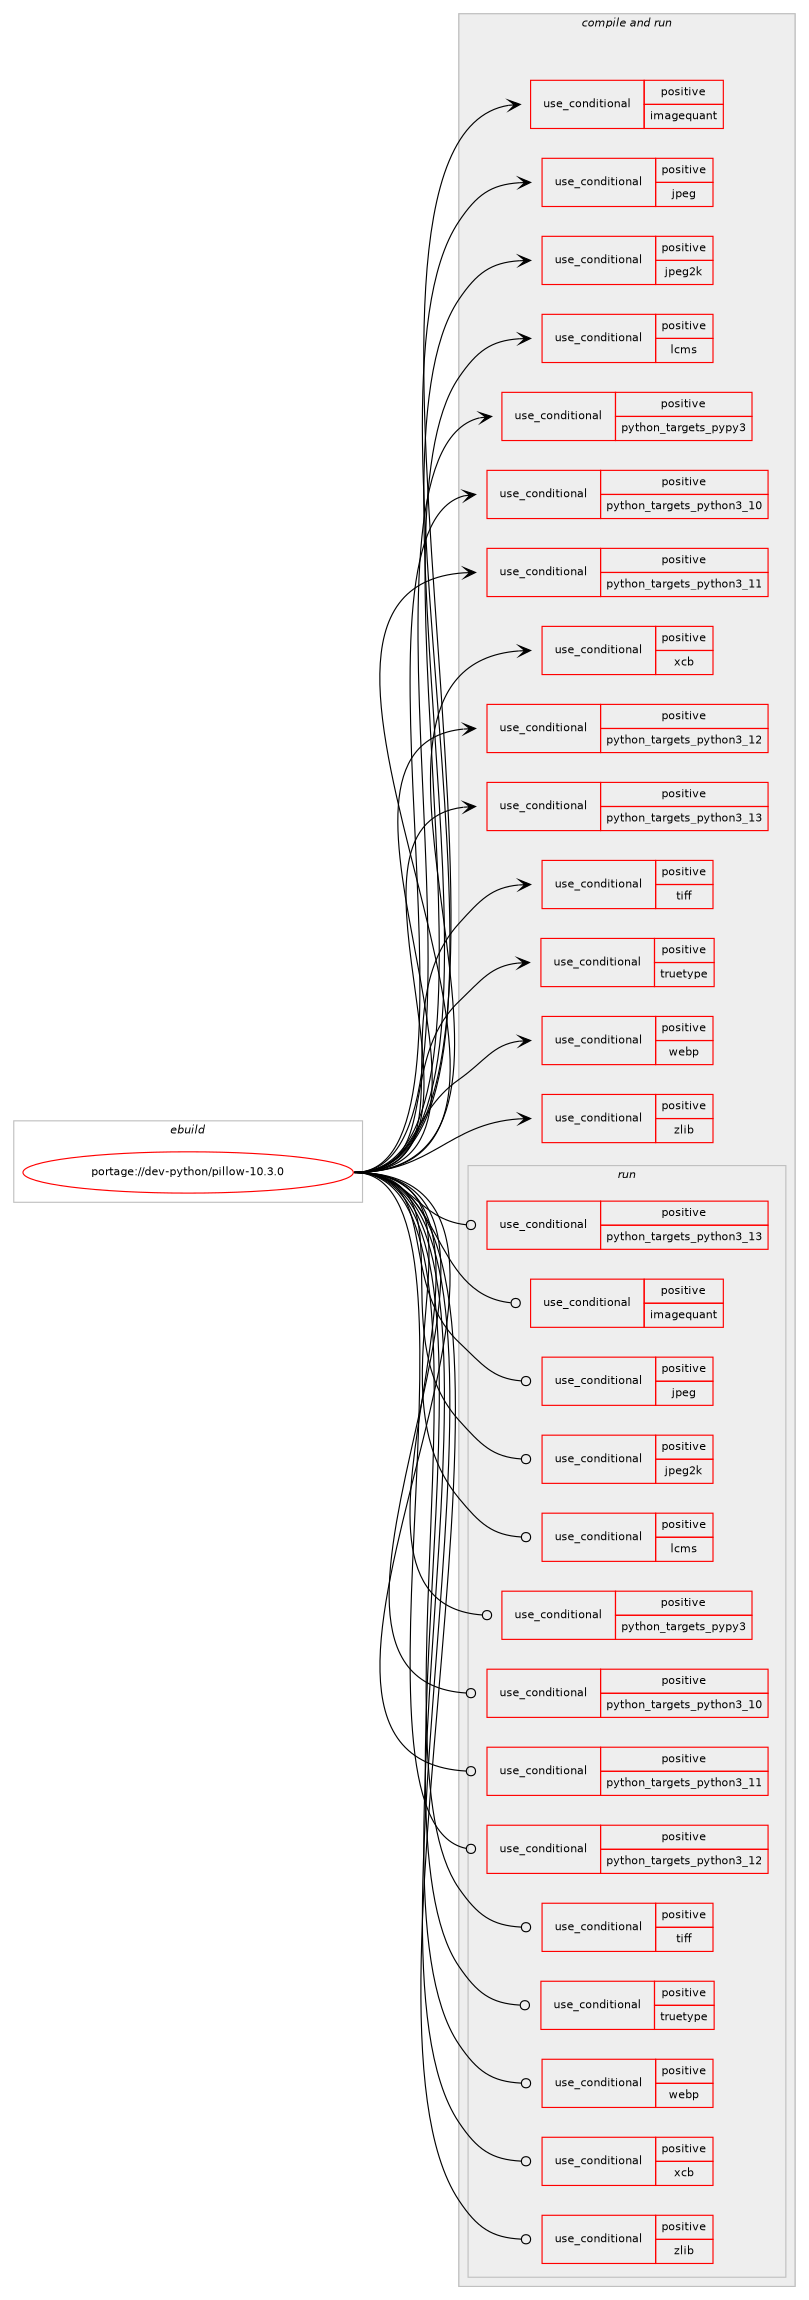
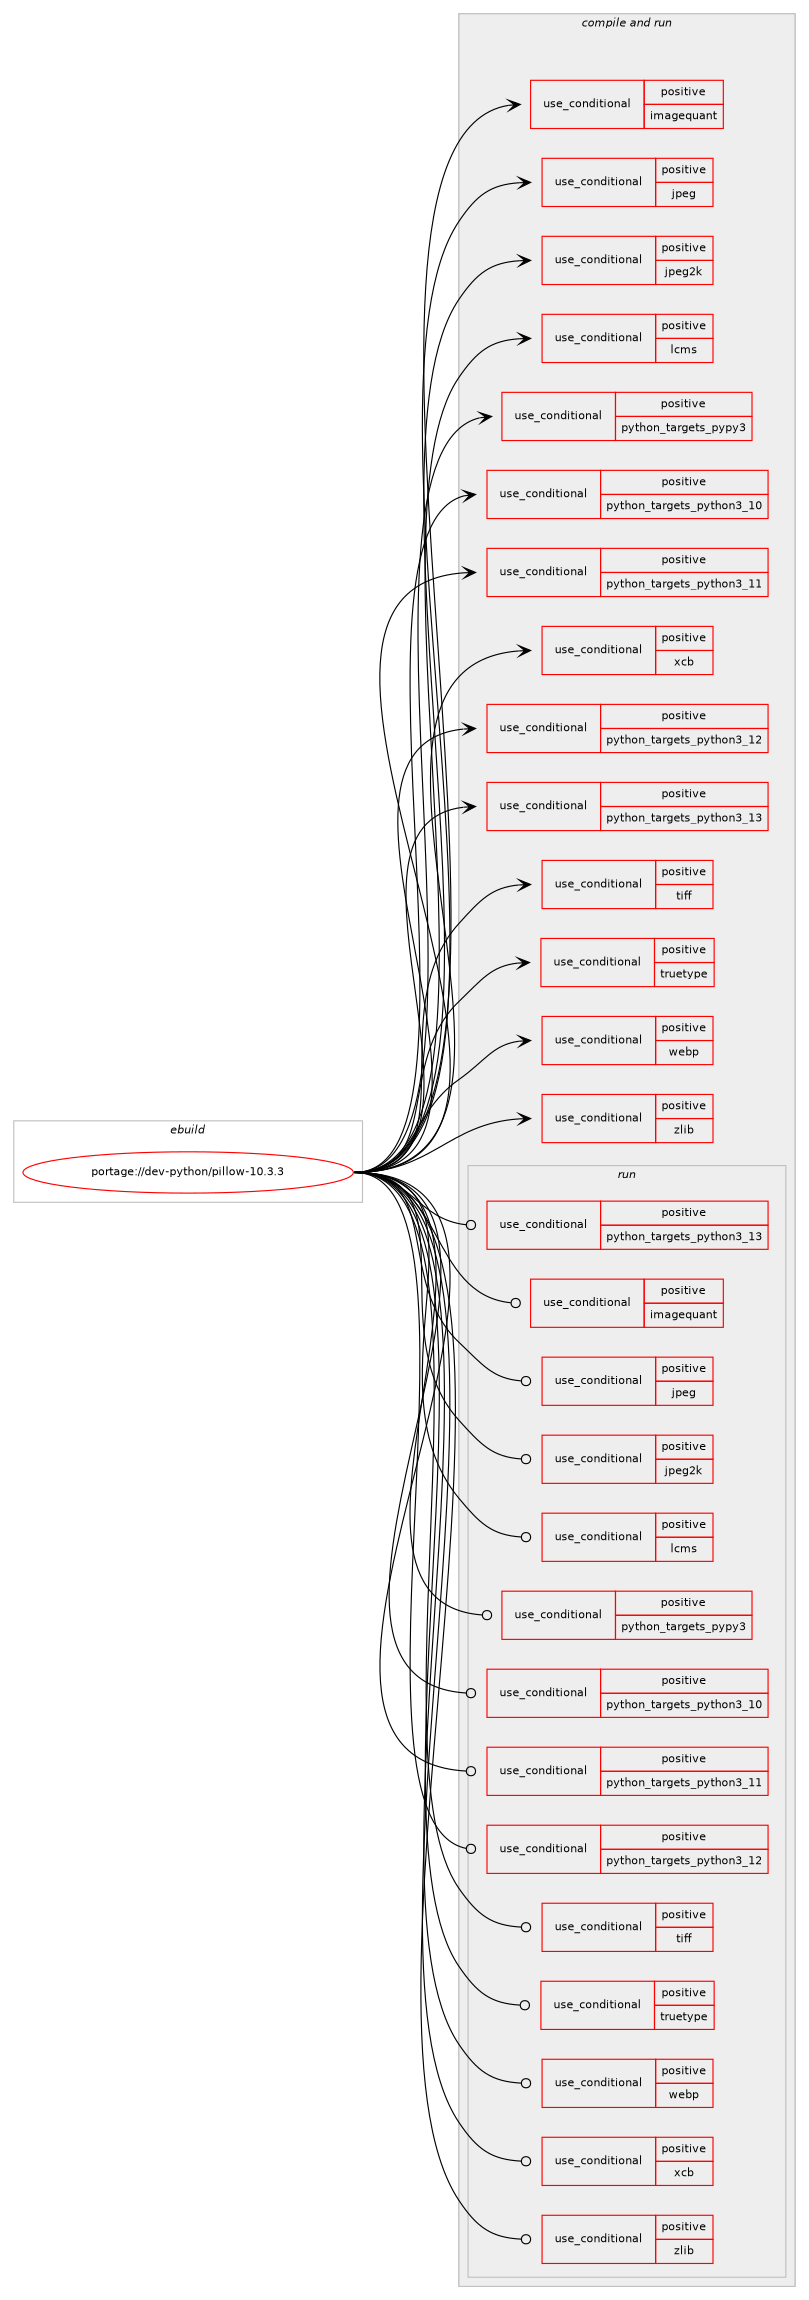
(188, 1172) -> (188, 1172)
